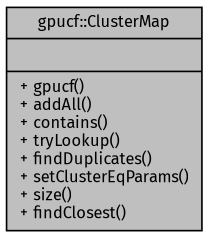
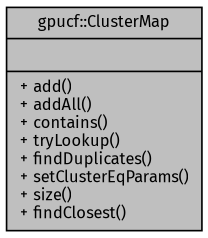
(53, 87) -> (46, 87)
